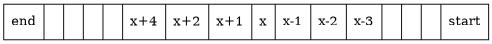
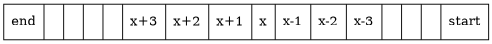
(144, 22) -> (144, 22)
